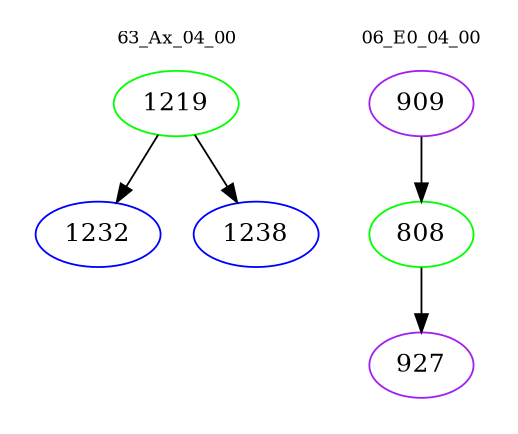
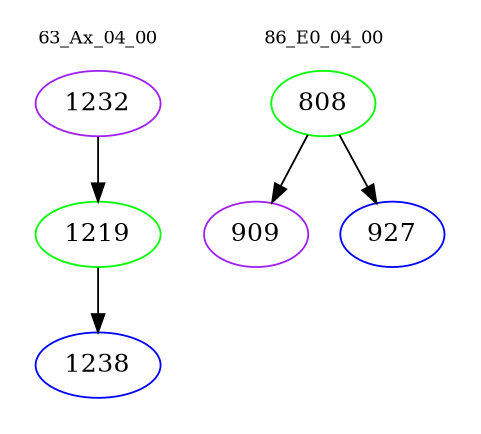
(421, 39) -> (324, 39)
(421, 160) -> (294, 160)
(142, 161) -> (98, 160)
(98, 234) -> (98, 104)
(421, 365) -> (392, 234)
